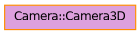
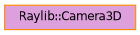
(70, 17) -> (70, 17)
